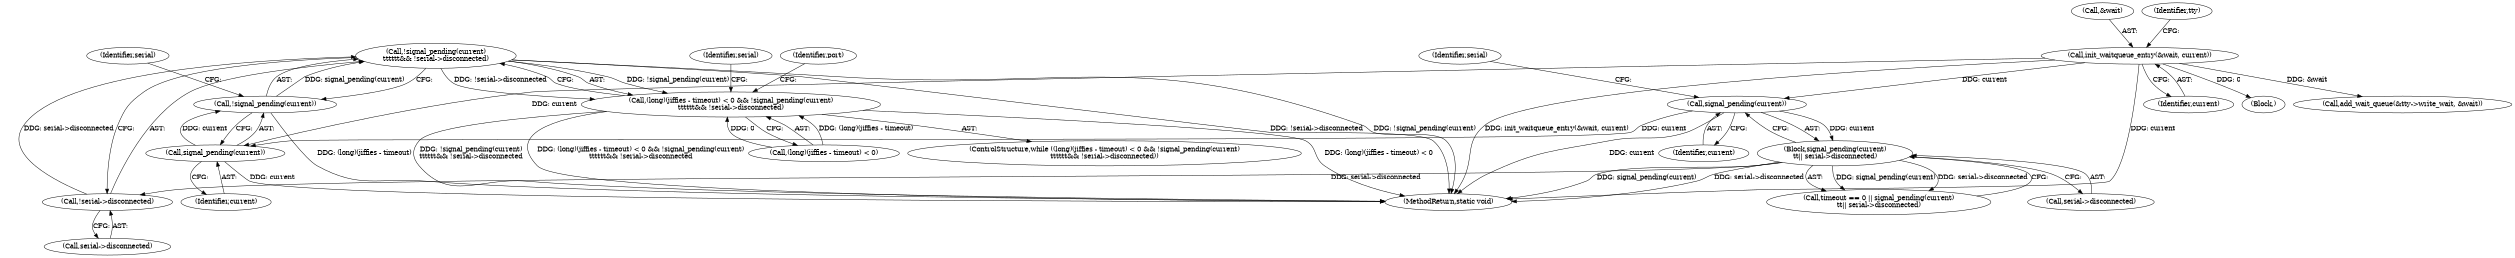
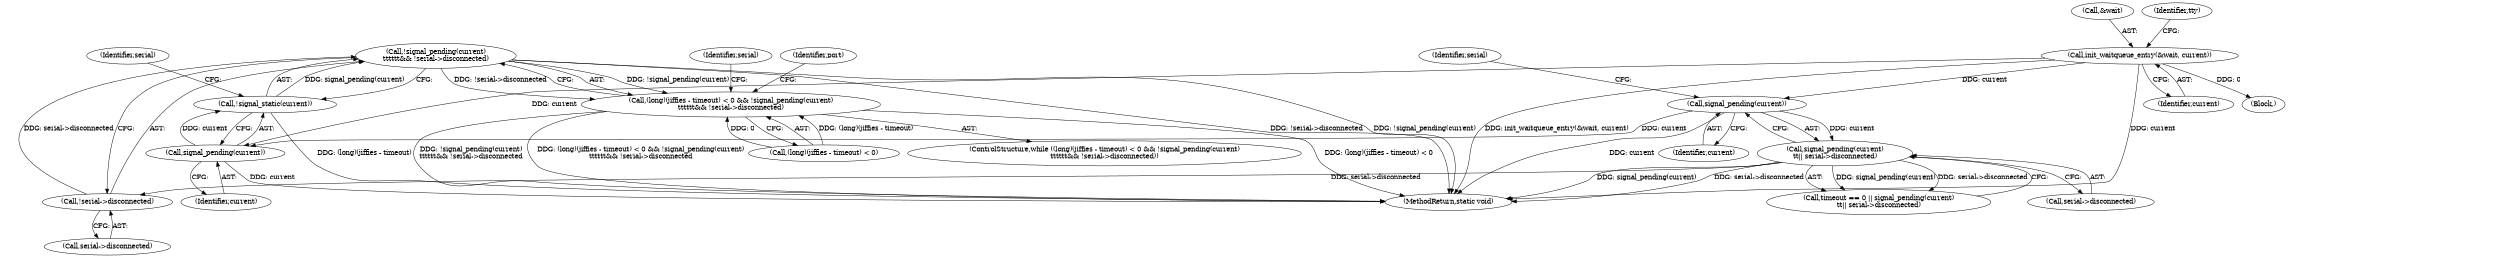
(265, 105) -> (265, 105)
(2403, 105) -> none
(1835, 153) -> (1835, 153)
